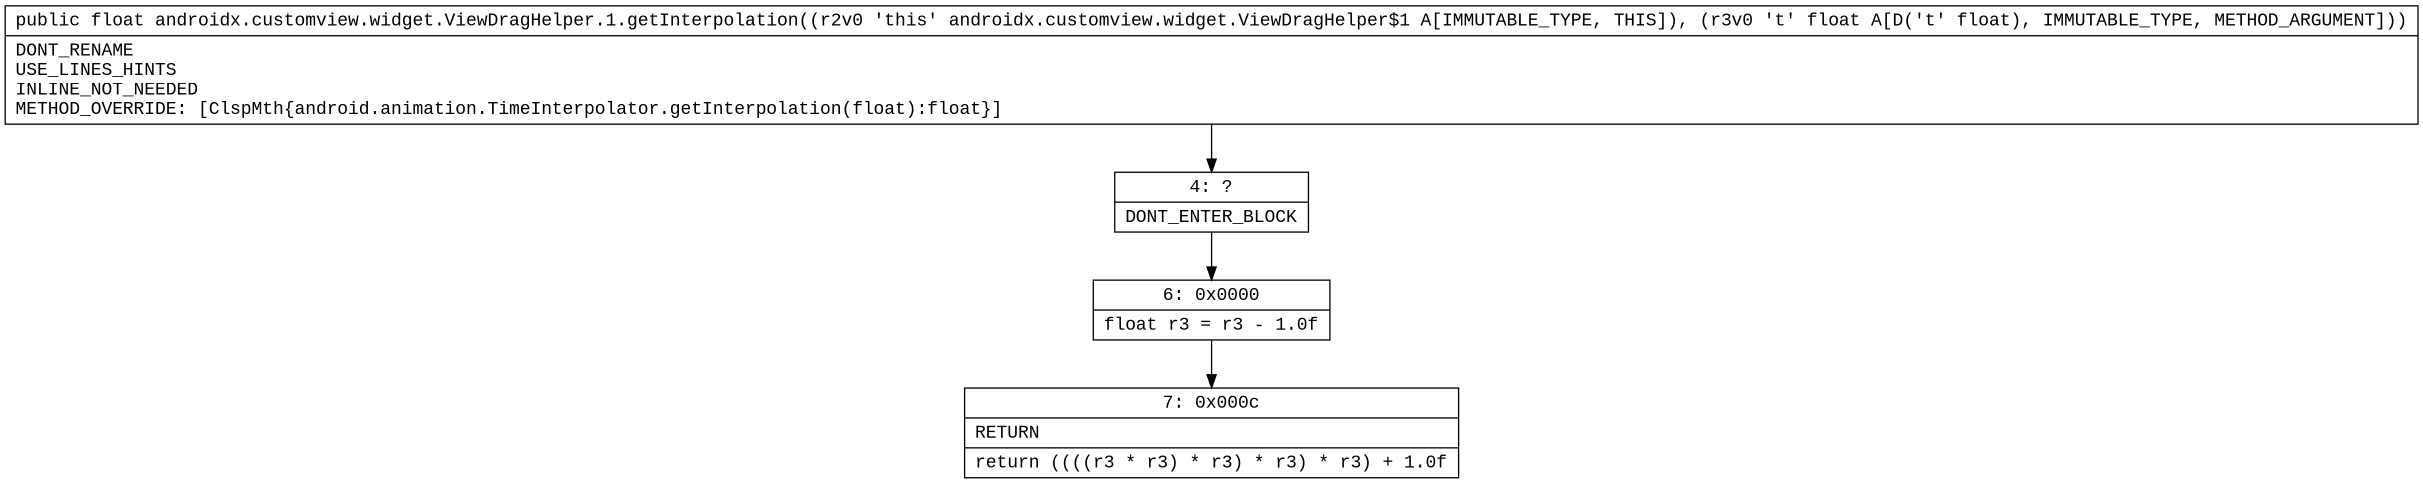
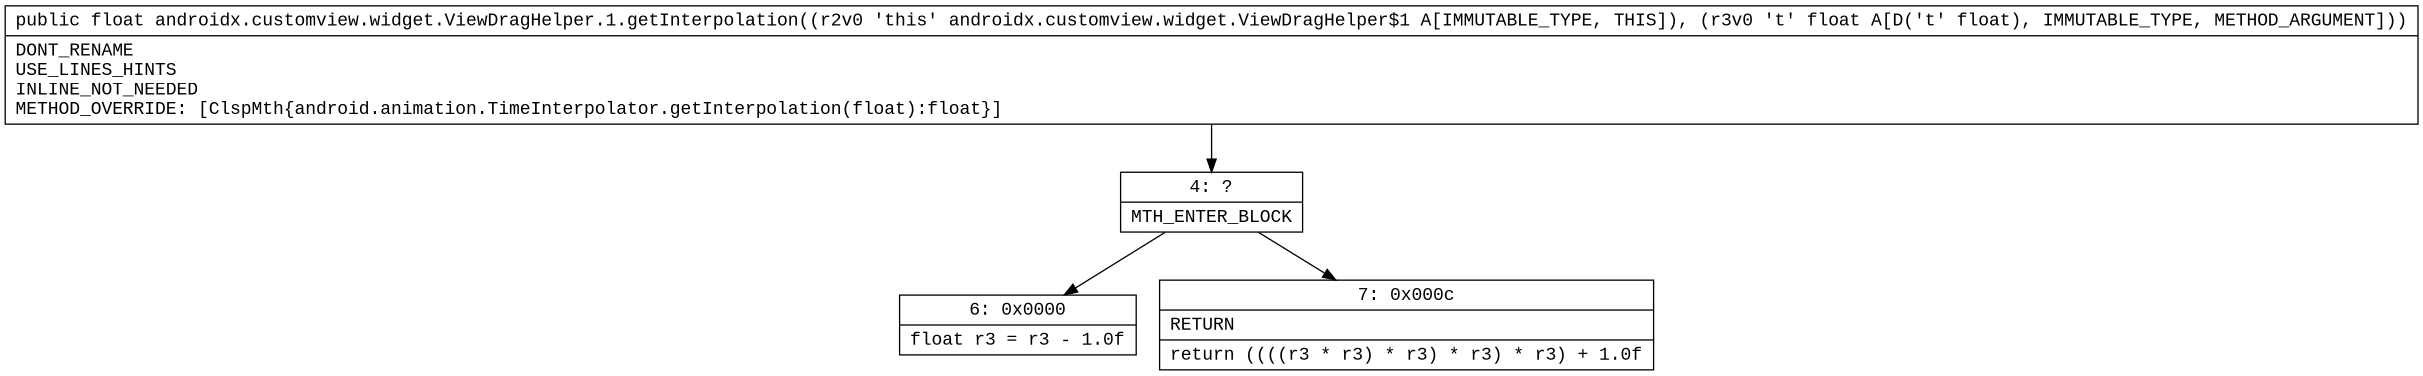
(1212, 216) -> (1212, 216)
(1212, 358) -> (1291, 253)
